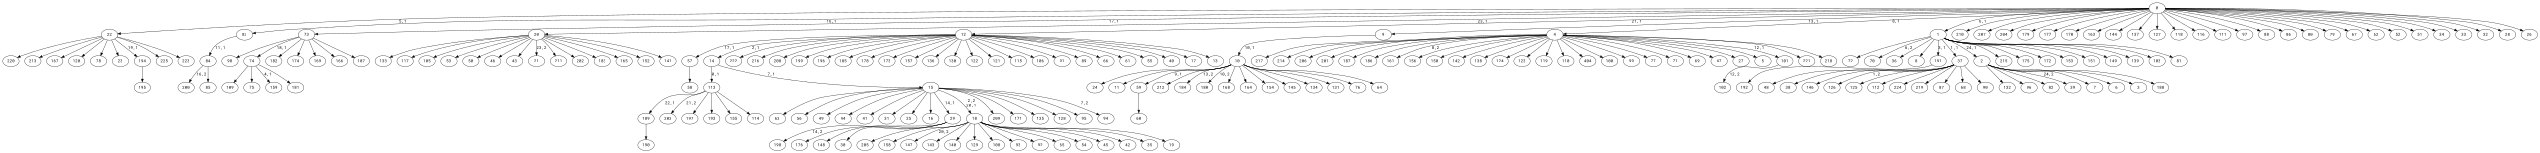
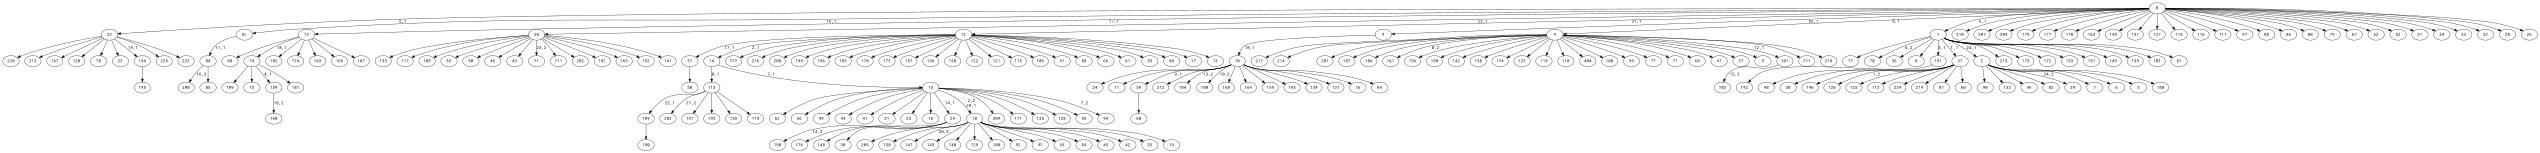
(1814, 21) -> (1814, 21)
(1303, 61) -> none
(1972, 73) -> (1983, 73)
none -> (274, 119)
